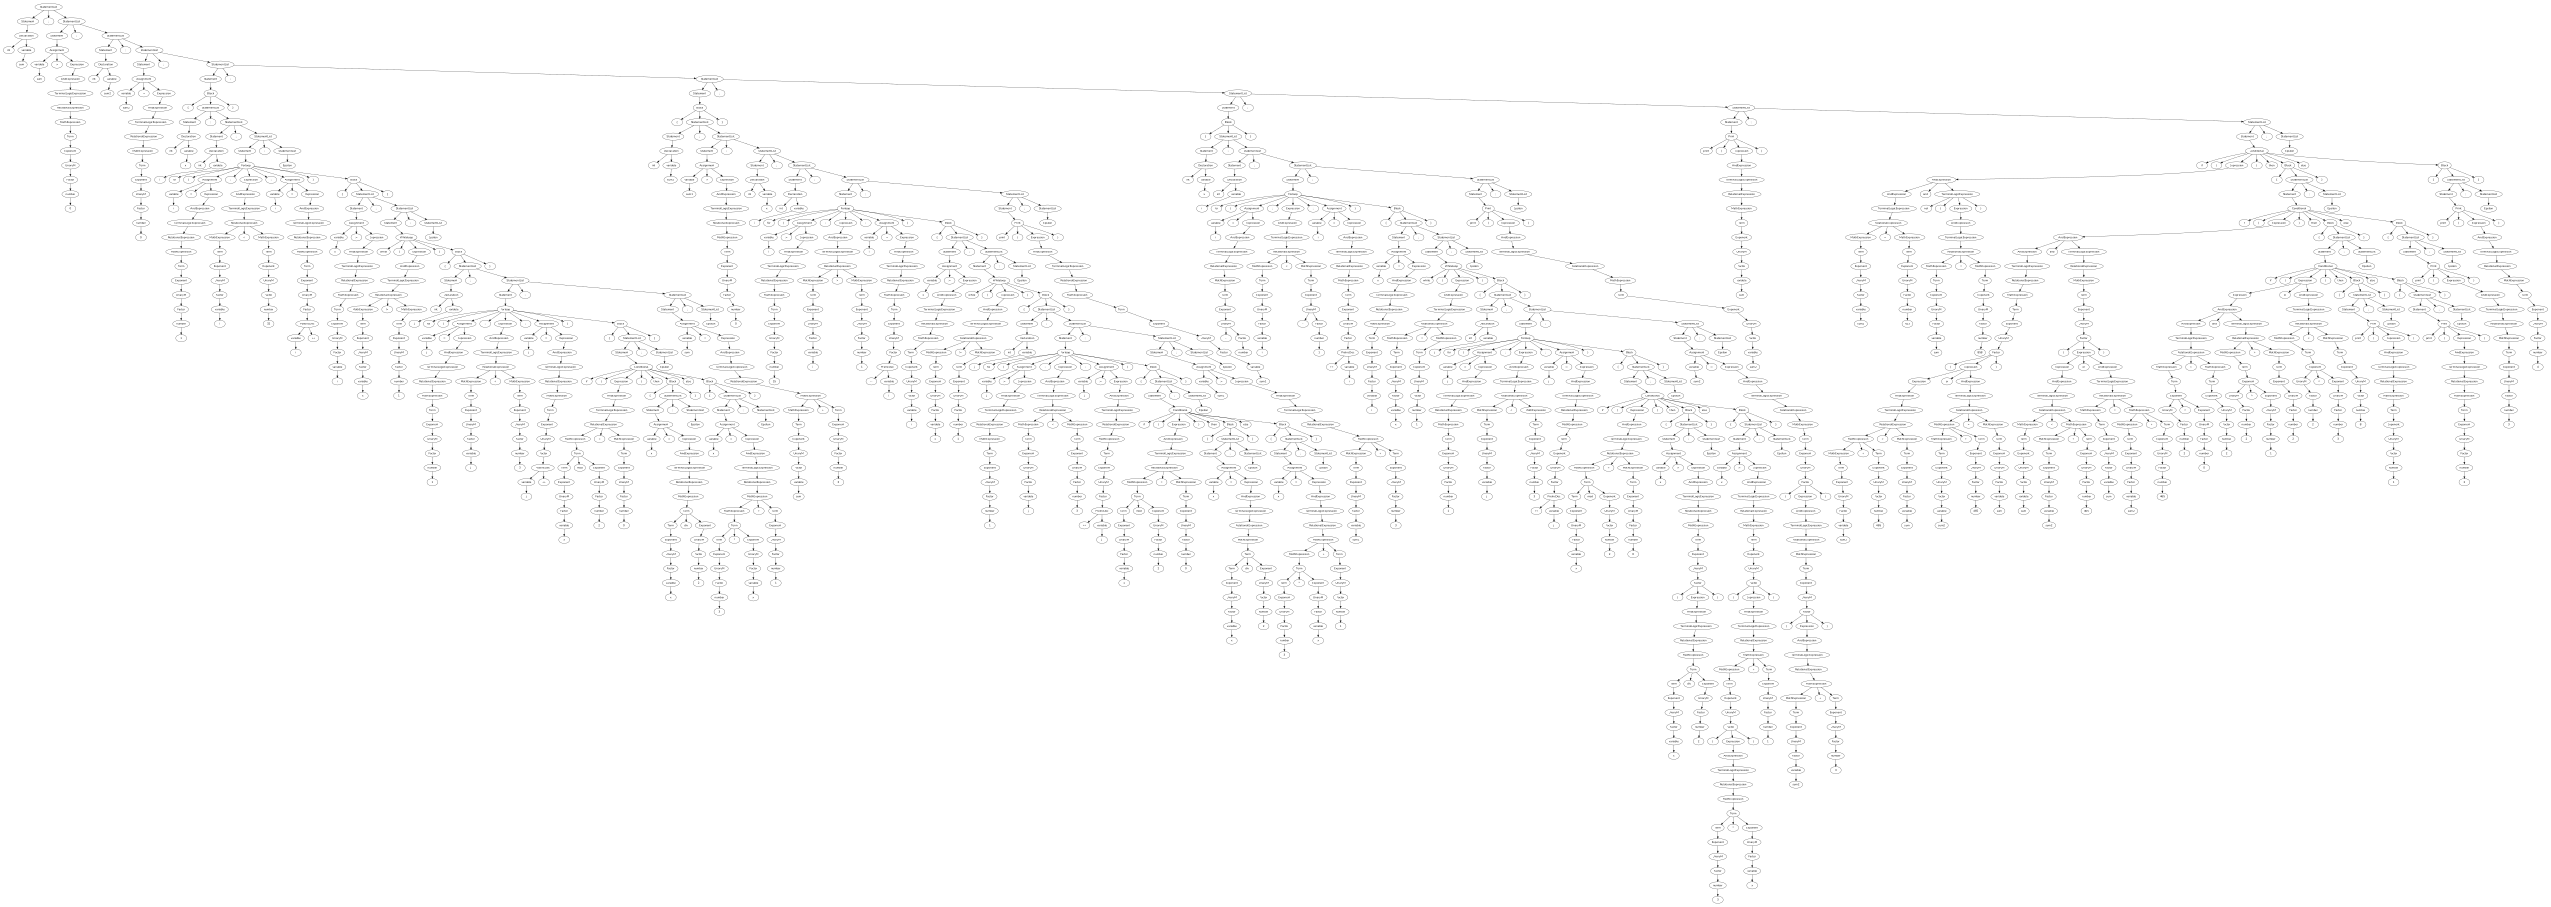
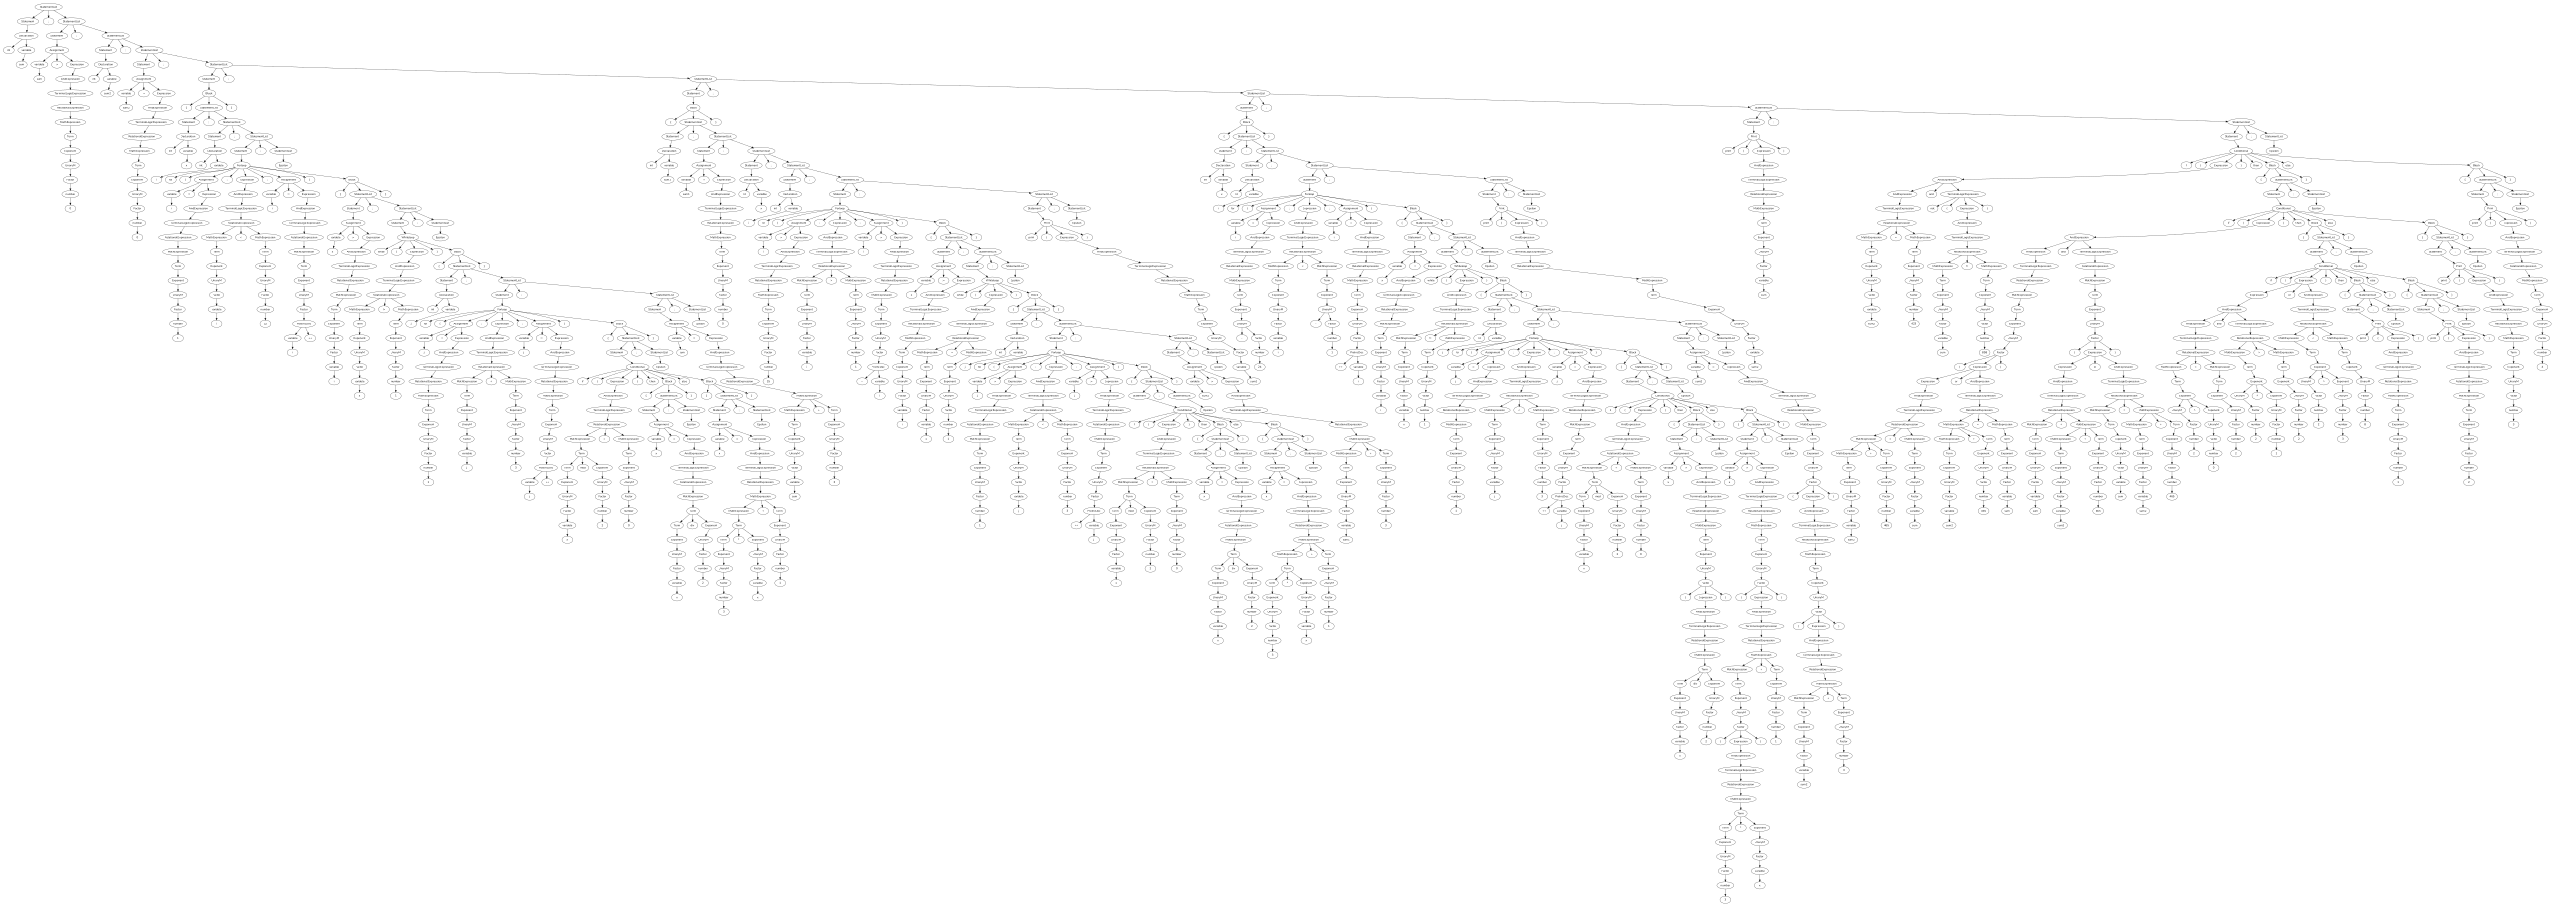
none -> (1260, 367)
